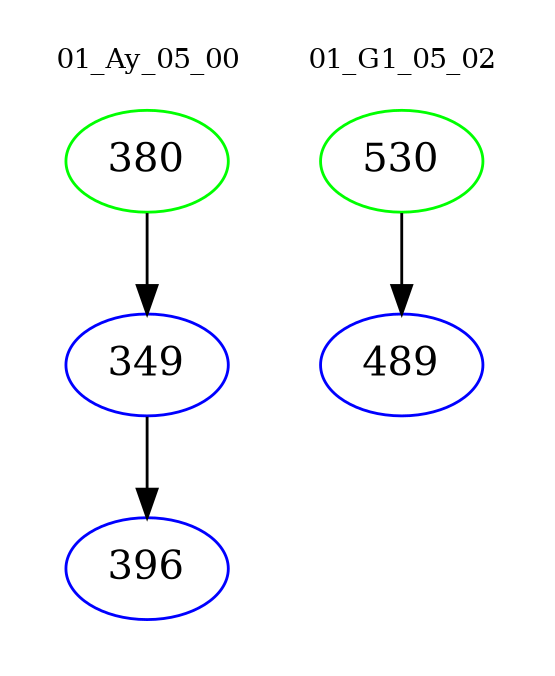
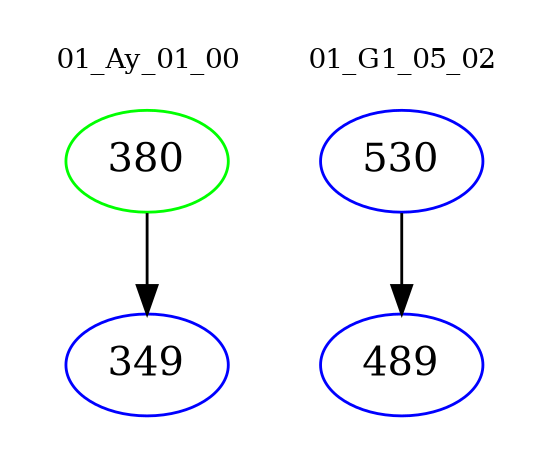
(149, 61) -> (149, 61)
(402, 161) -> (402, 161)
(147, 569) -> none
